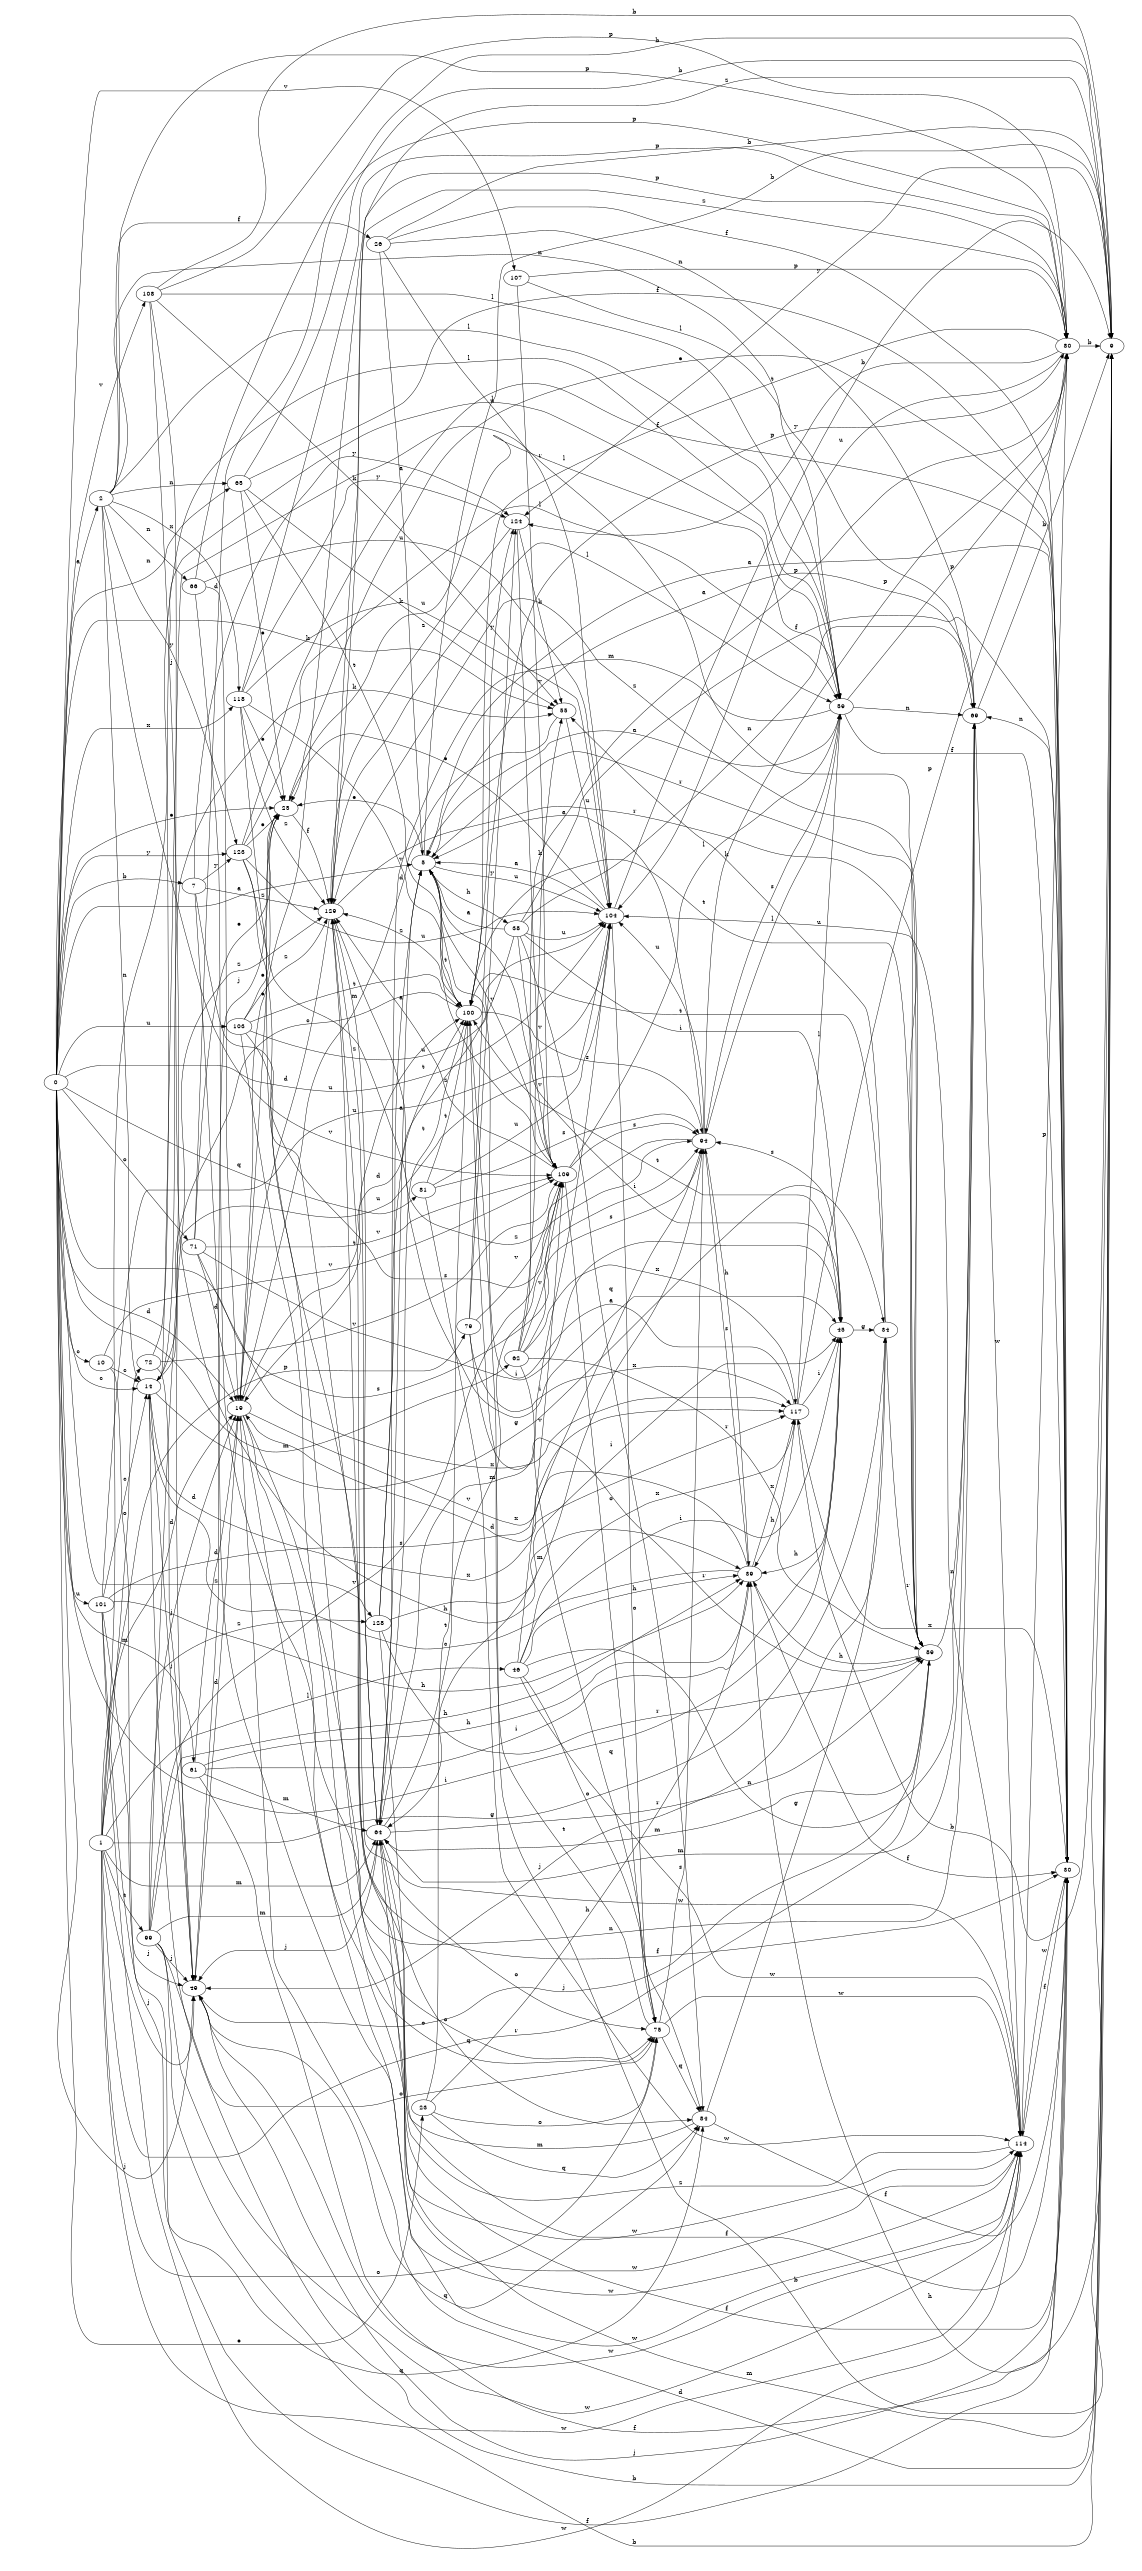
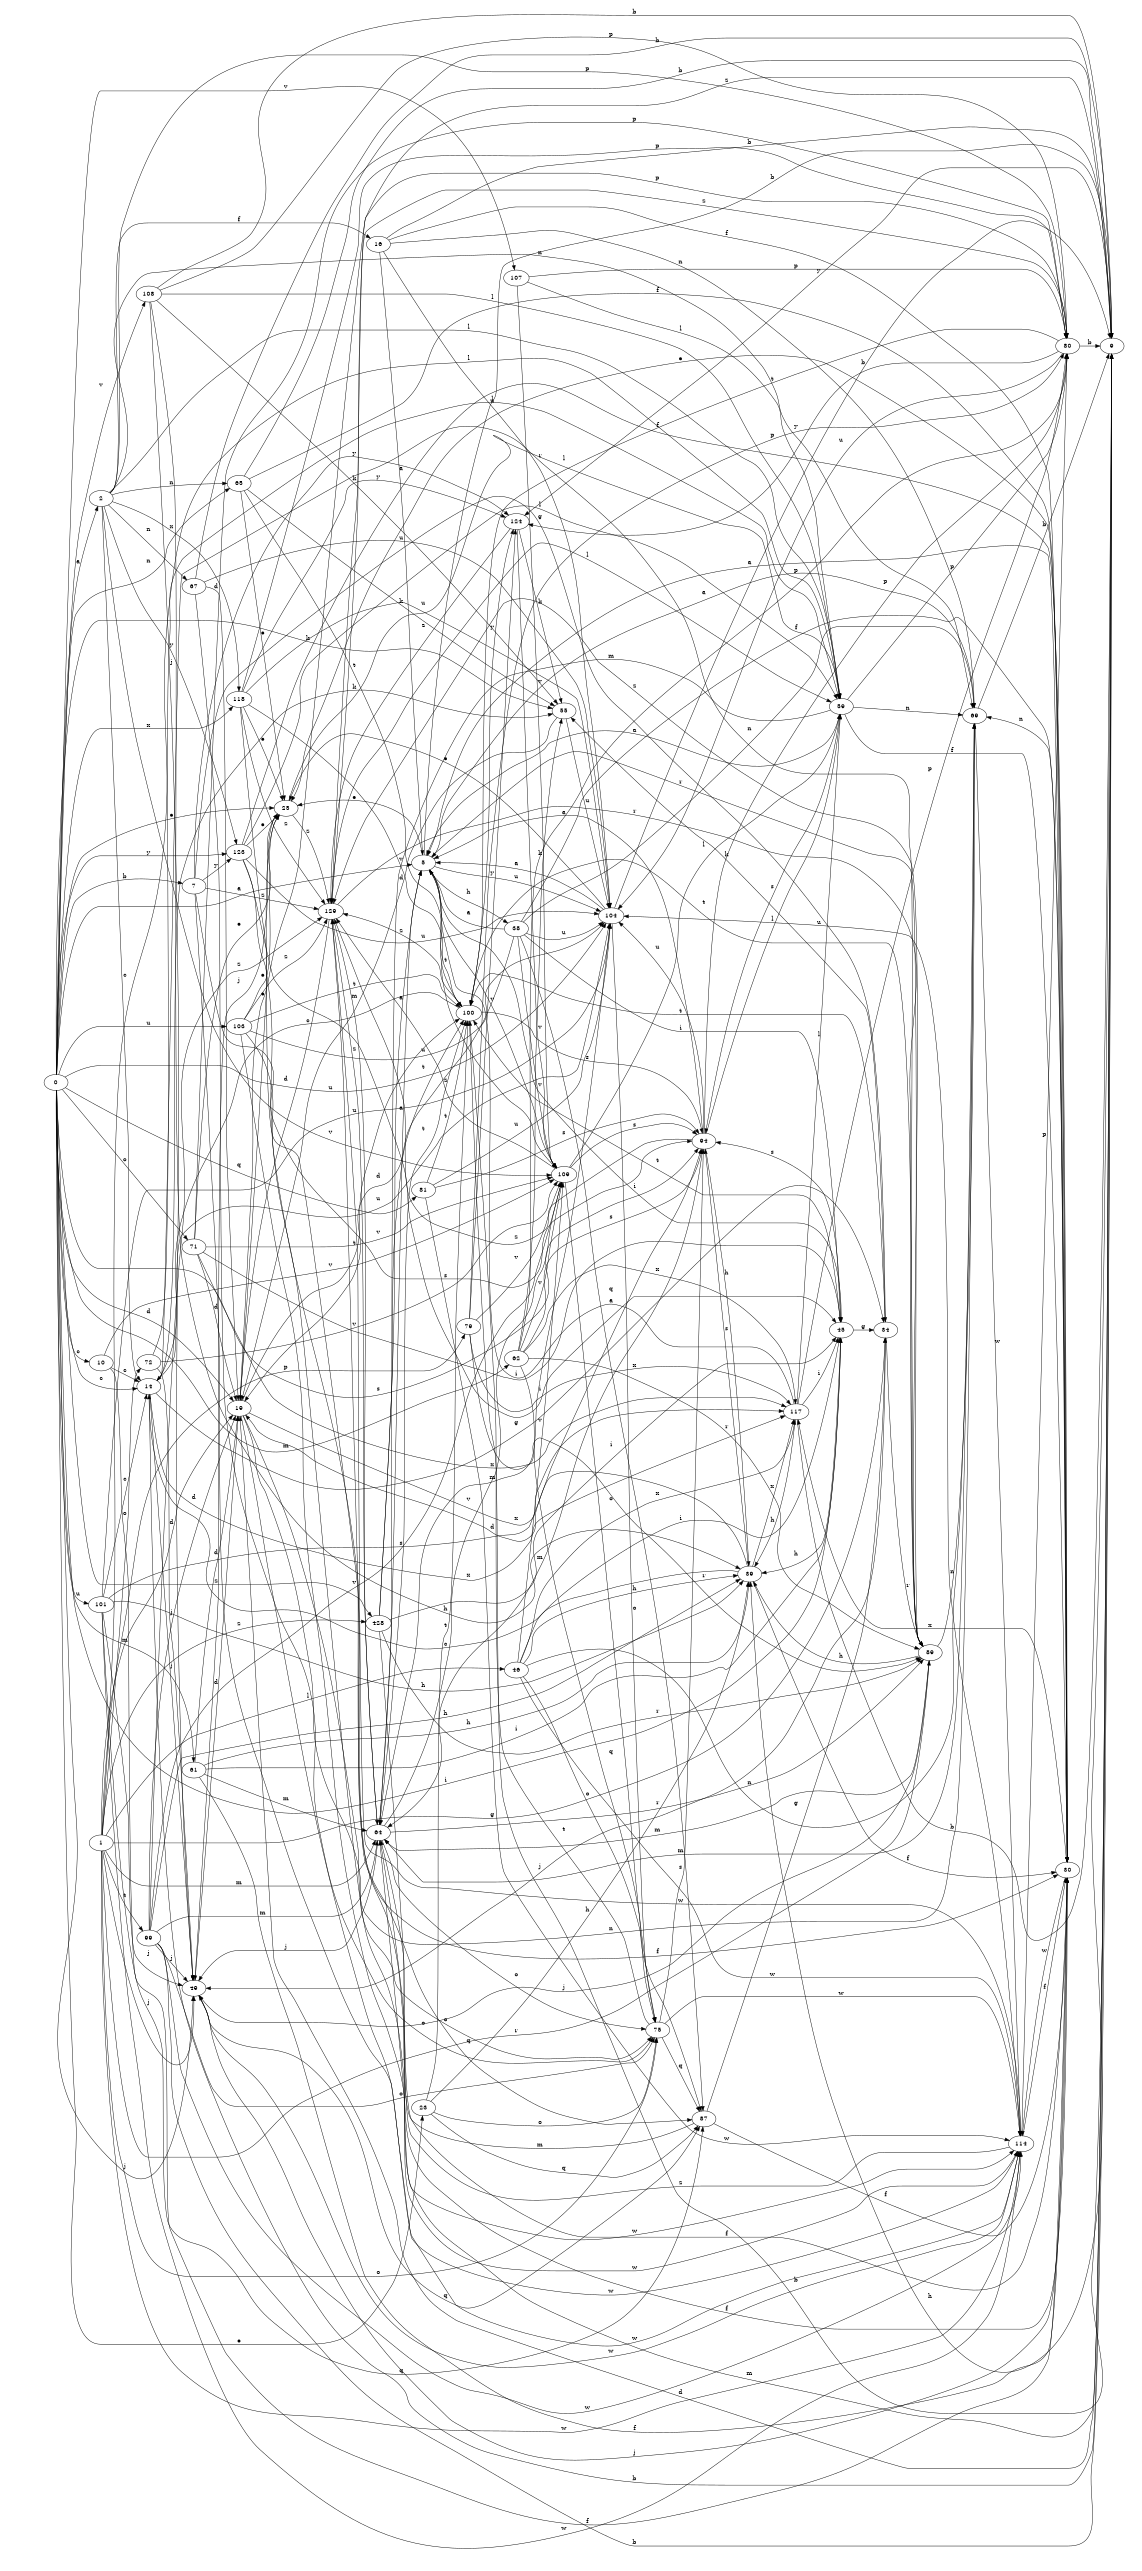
(378, 244) -> (378, 244)
(194, 586) -> (194, 586)
none -> (595, 677)
(308, 831) -> (308, 831)
(125, 975) -> (125, 975)
(378, 1623) -> (378, 1623)
(704, 2119) -> (704, 2119)
